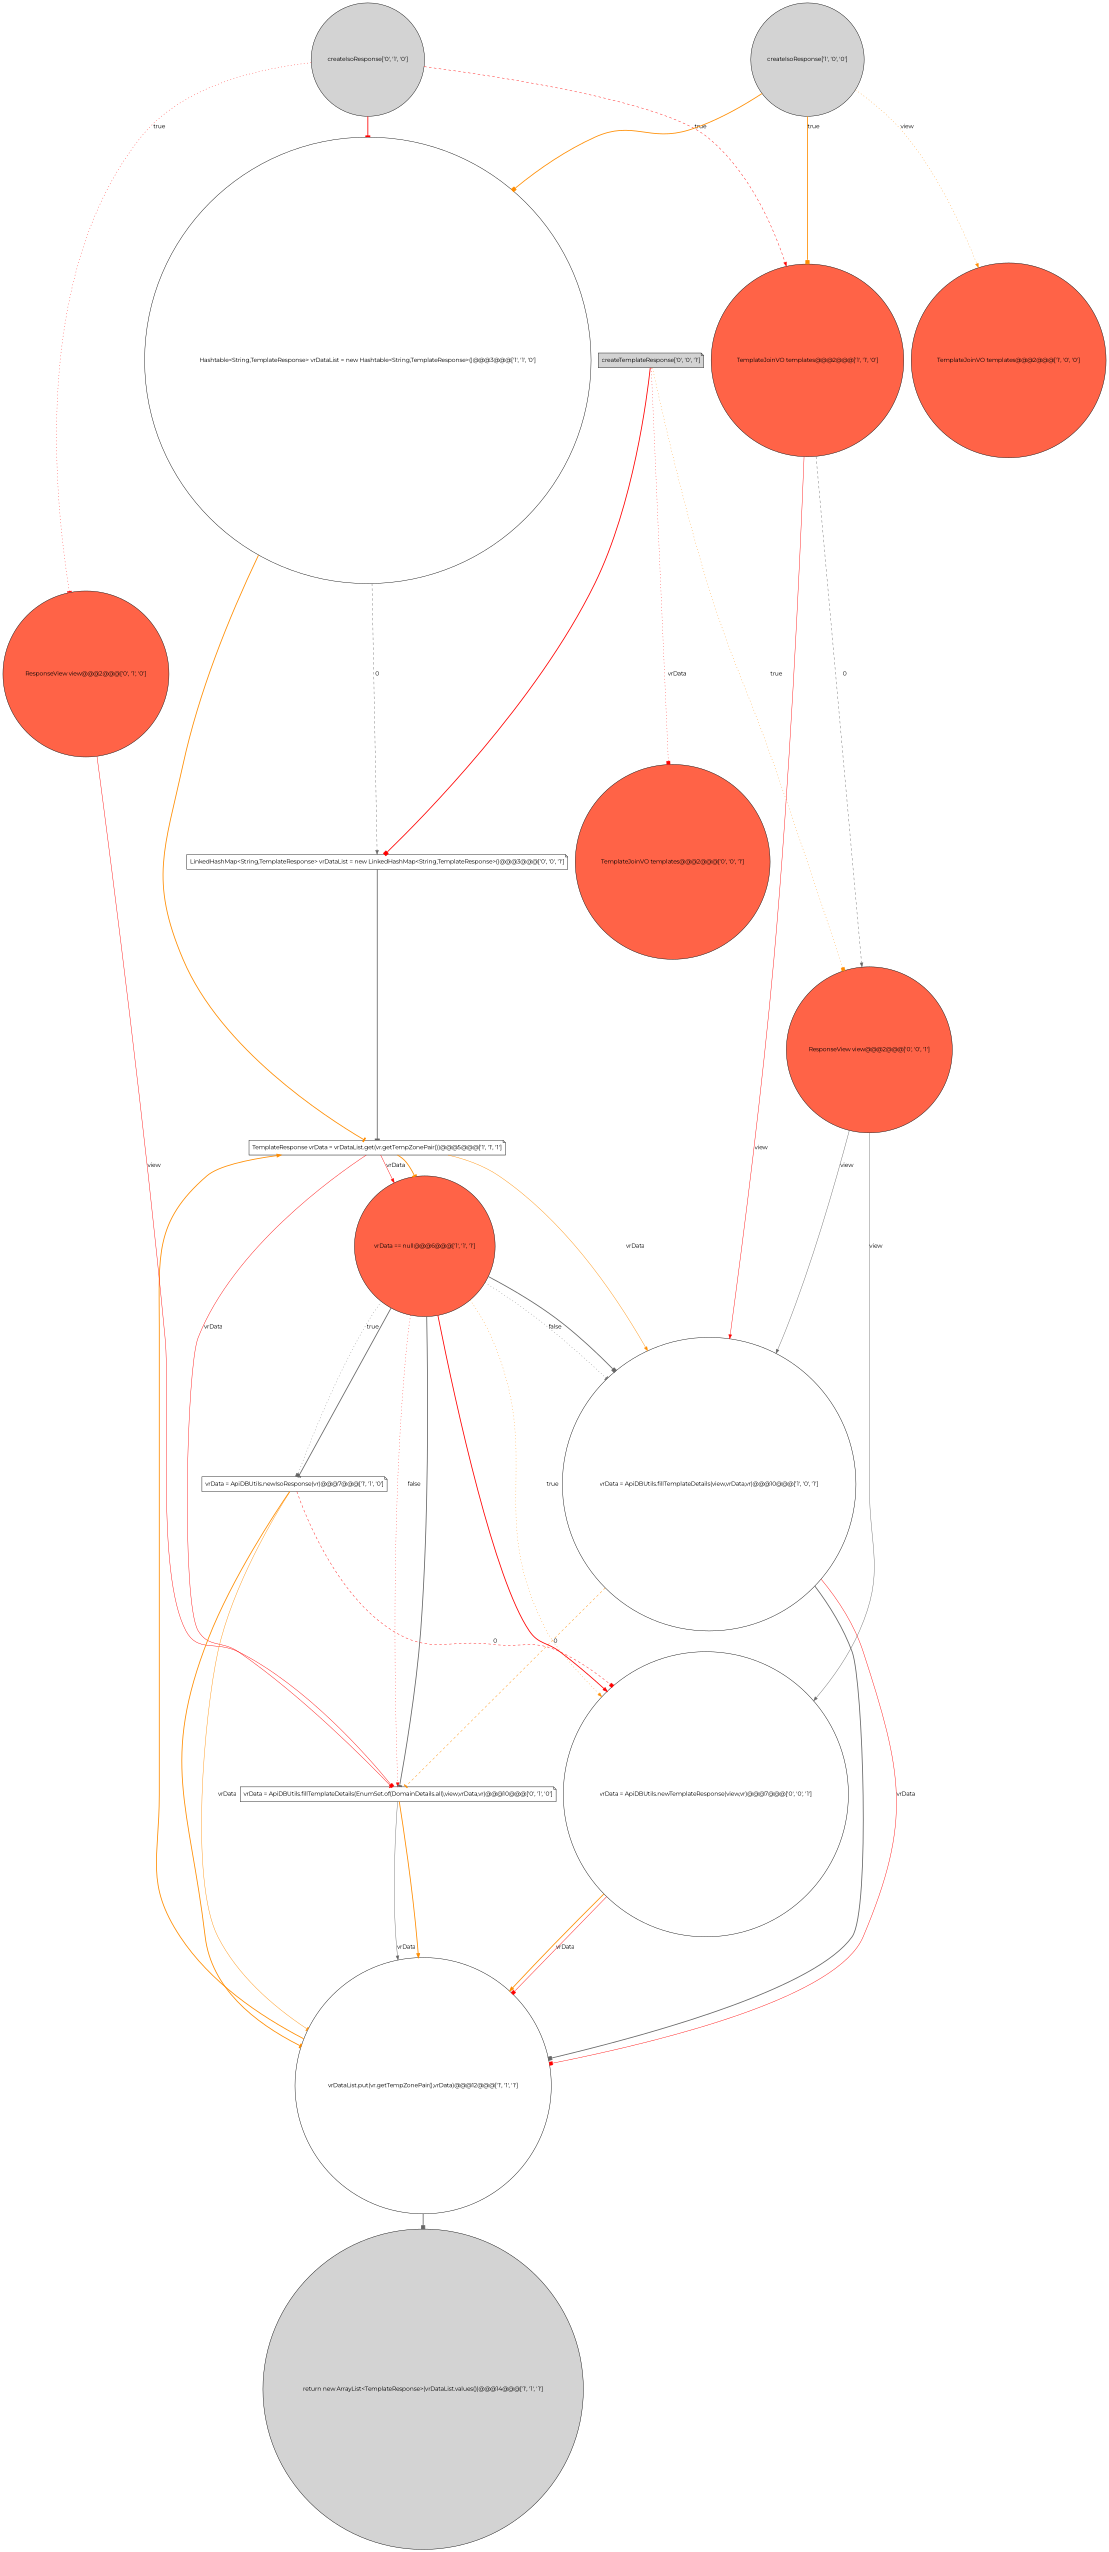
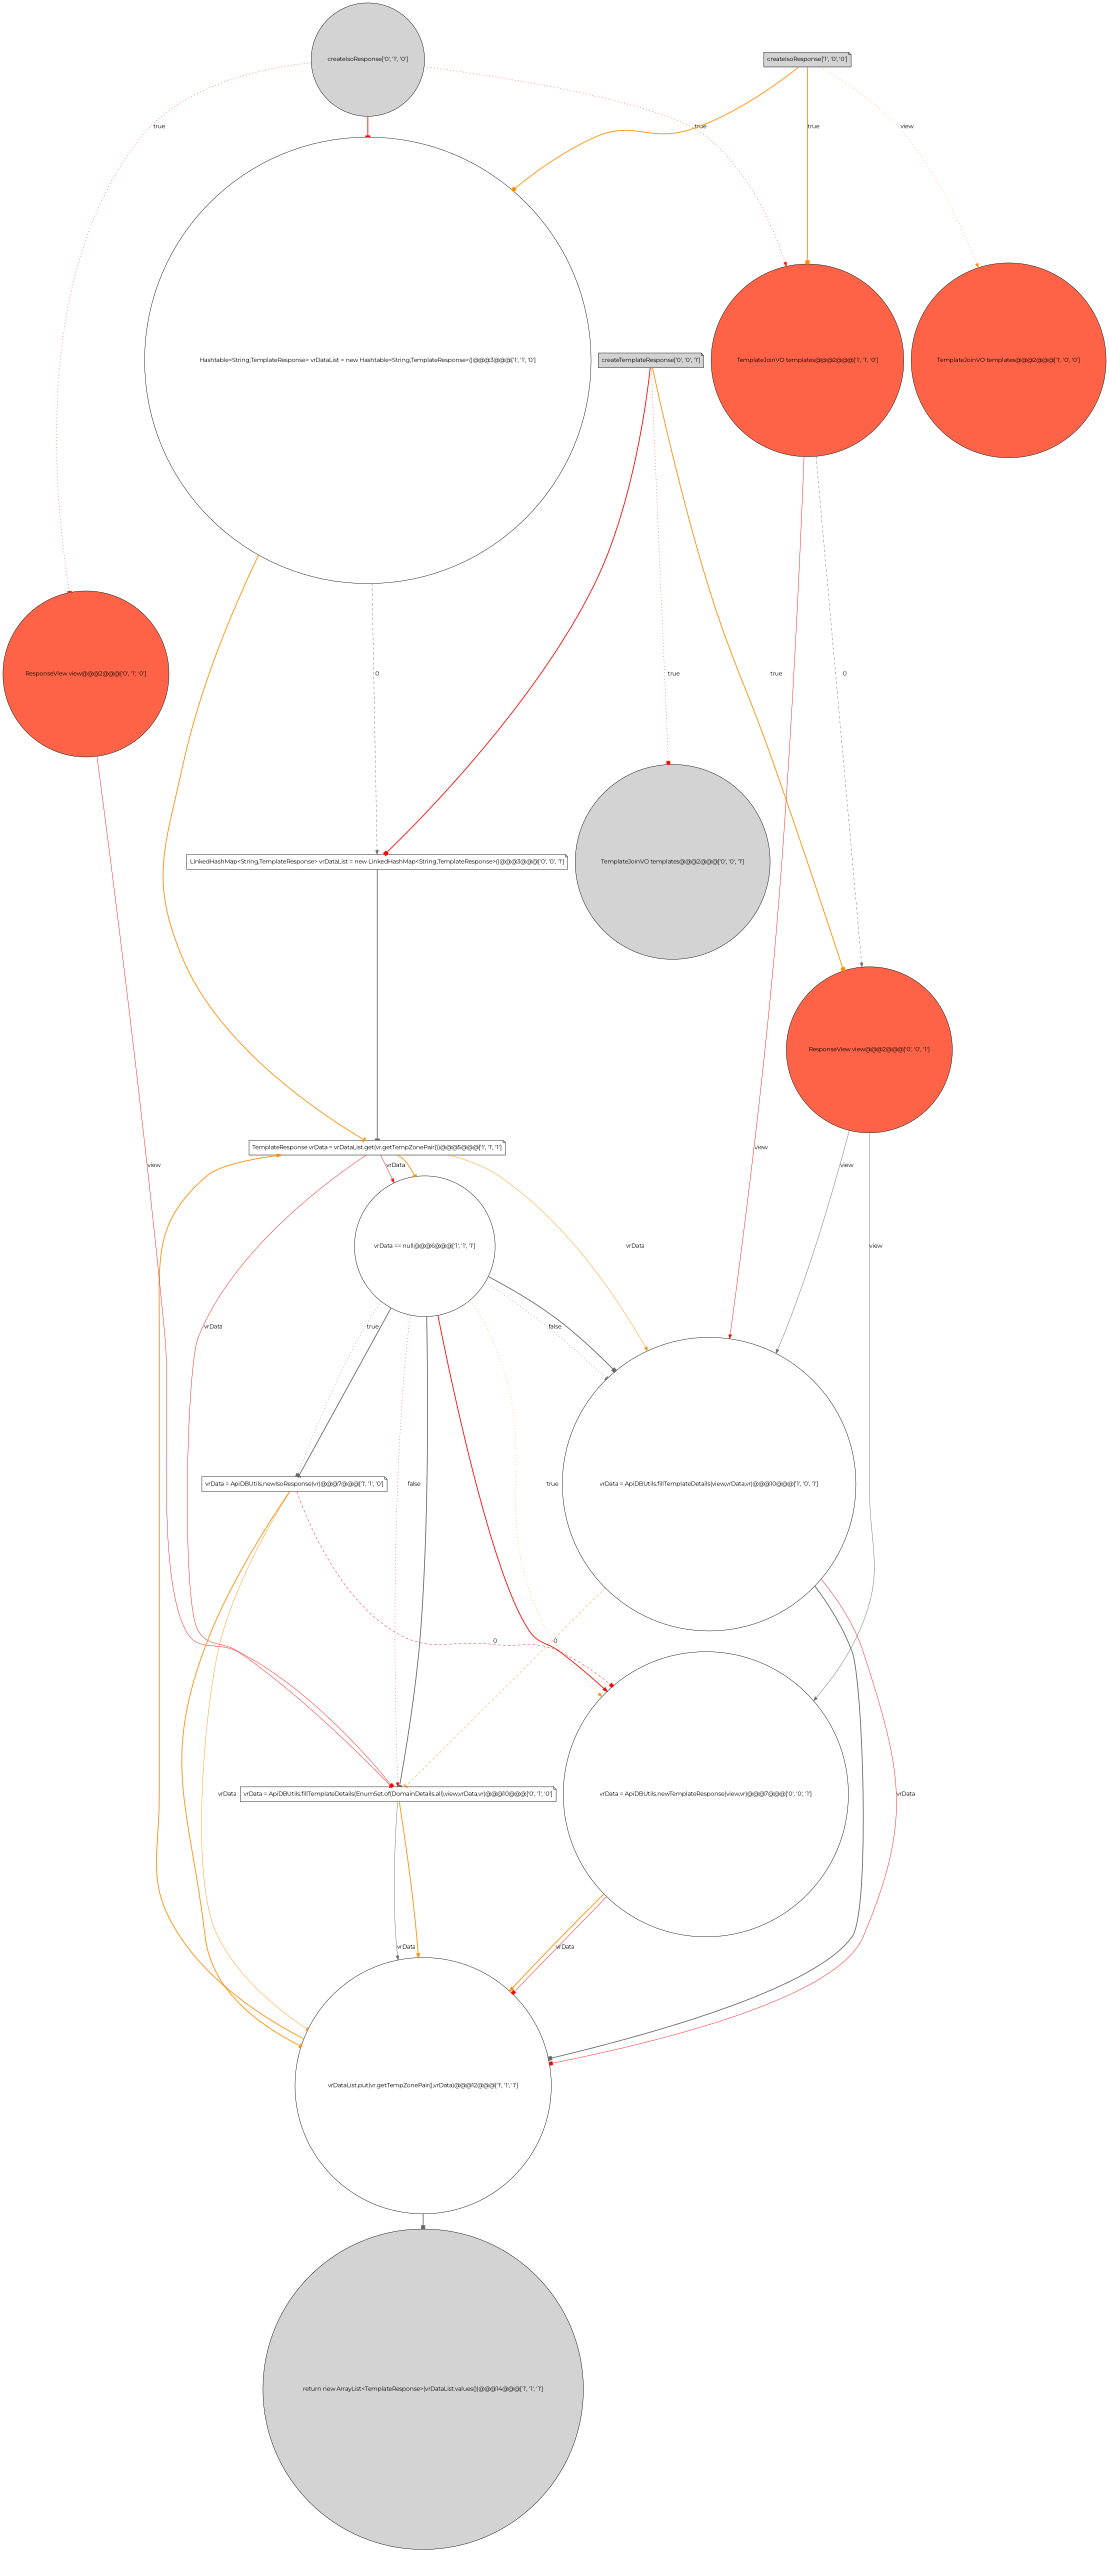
(807, 60) -> (807, 60)
(641, 108) -> (641, 108)
(738, 670) -> (738, 670)
(677, 674) -> (674, 674)
(673, 862) -> (673, 862)
(425, 1246) -> (425, 1246)
